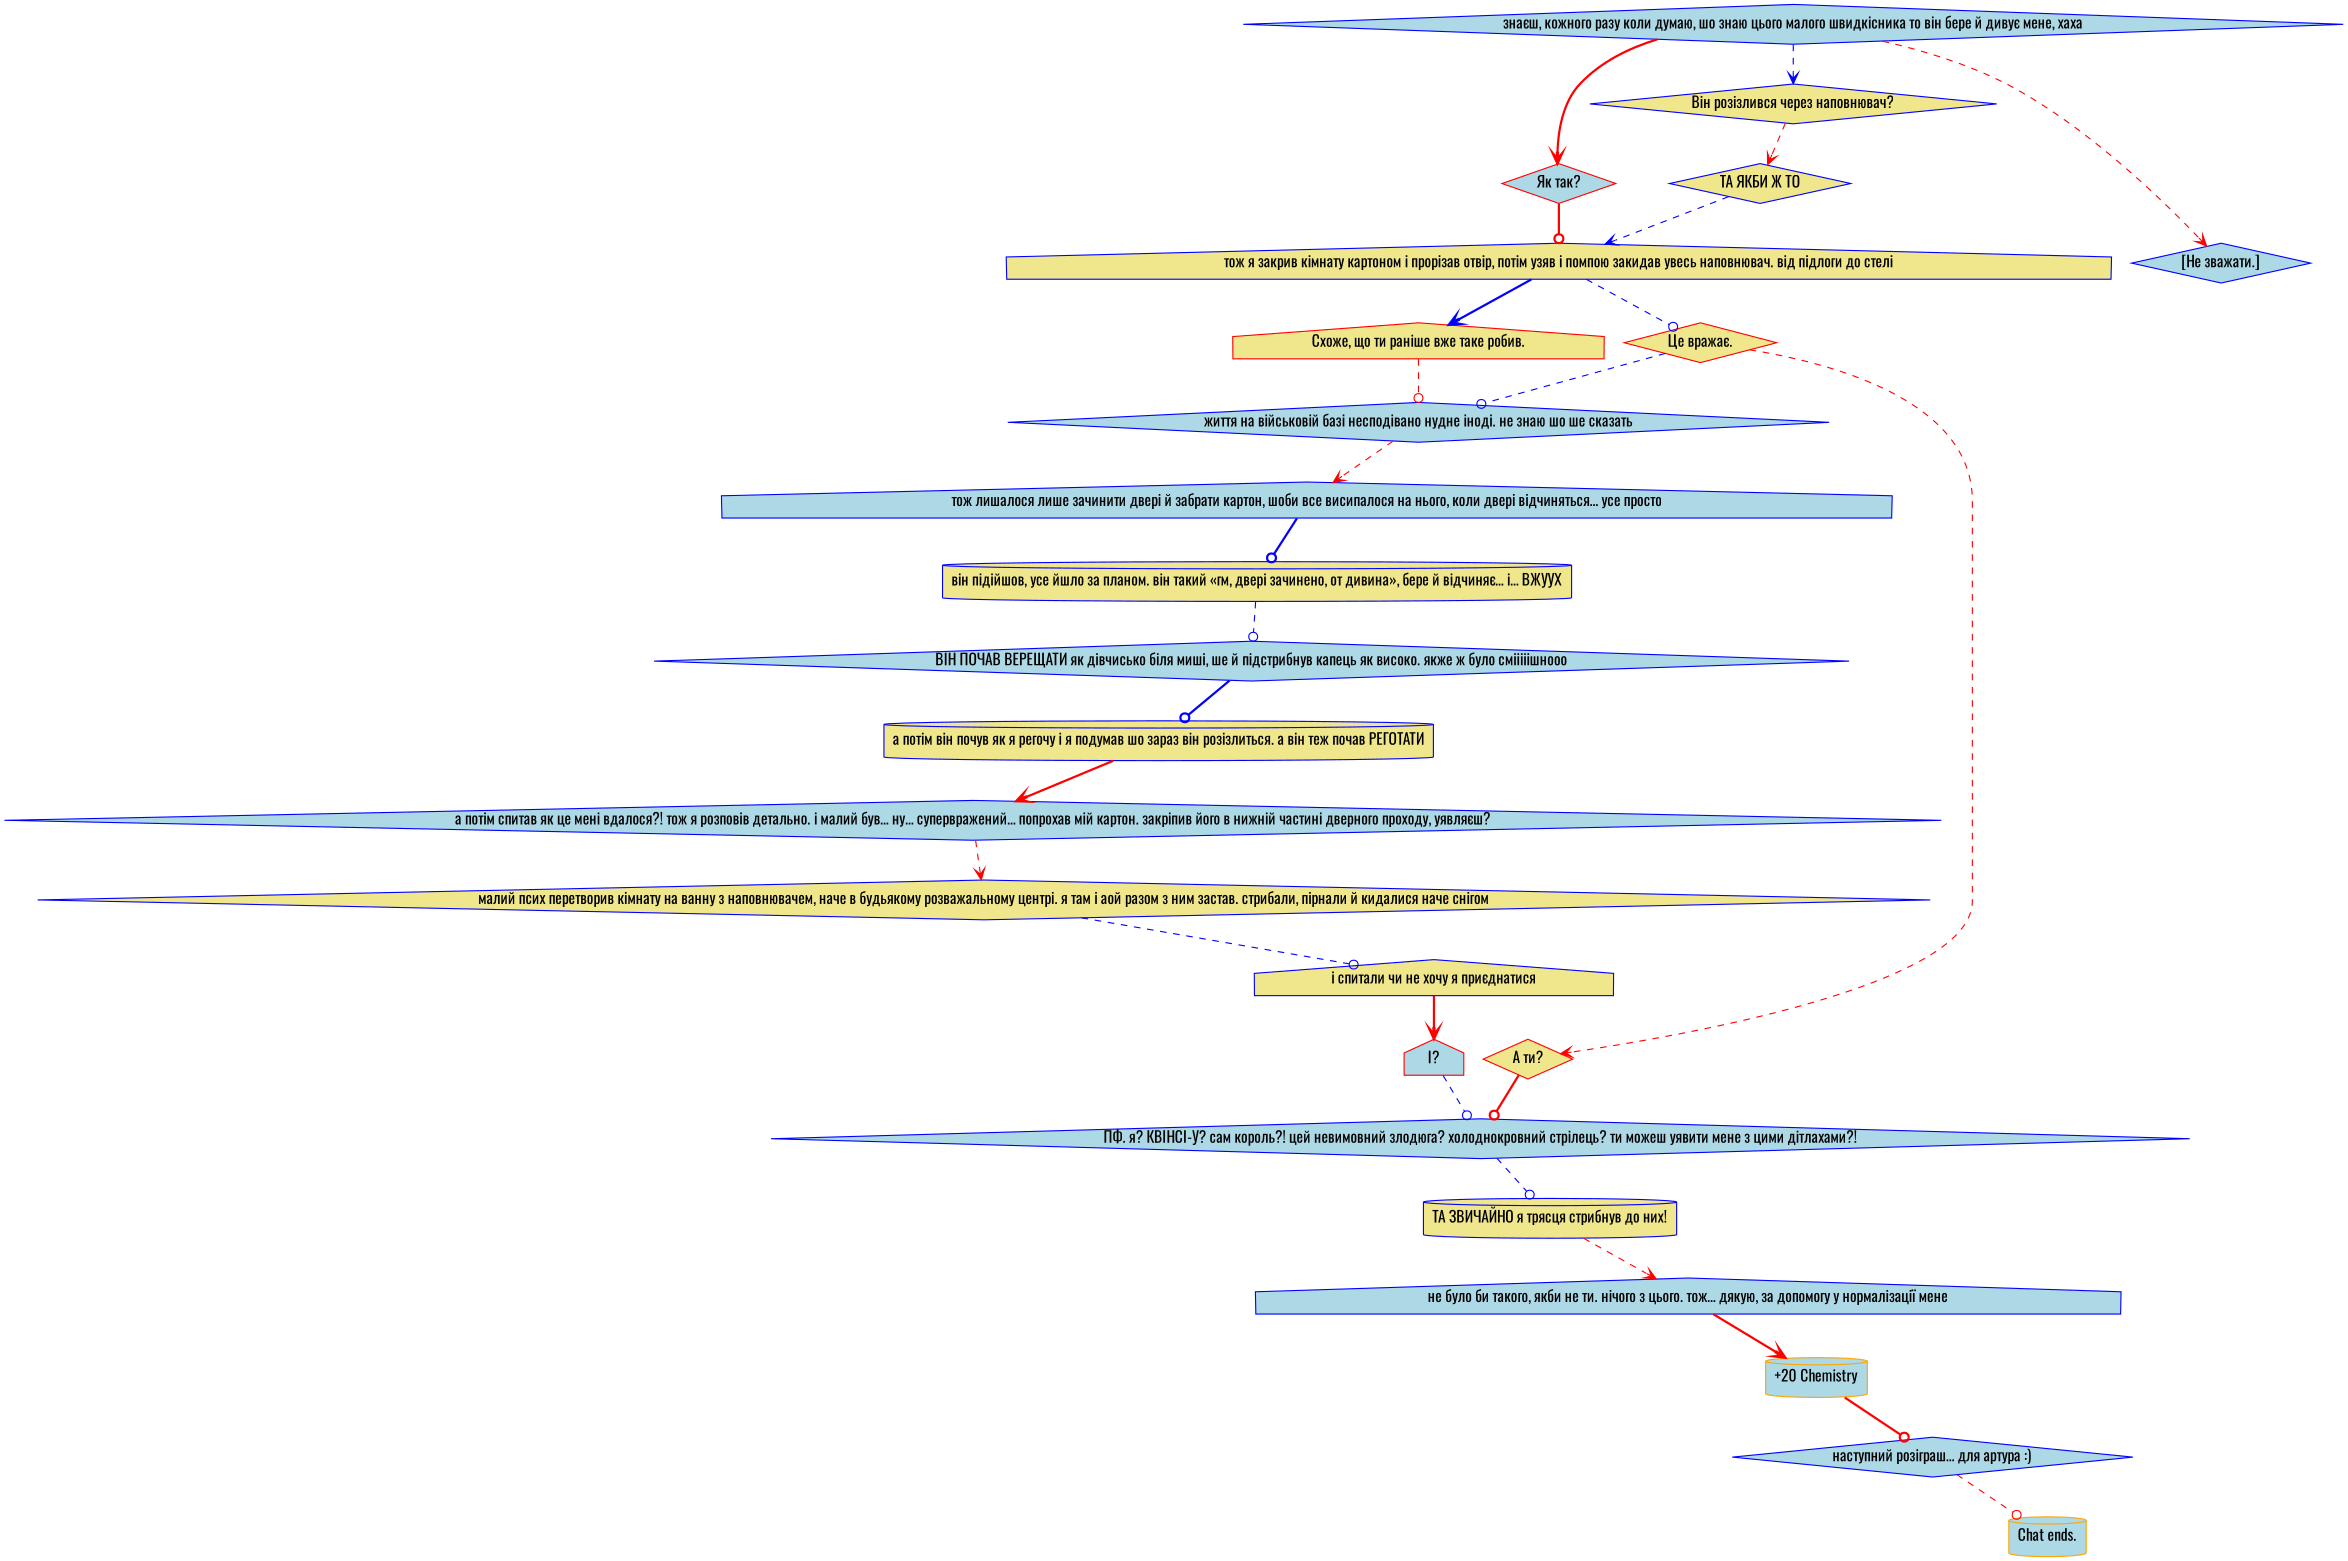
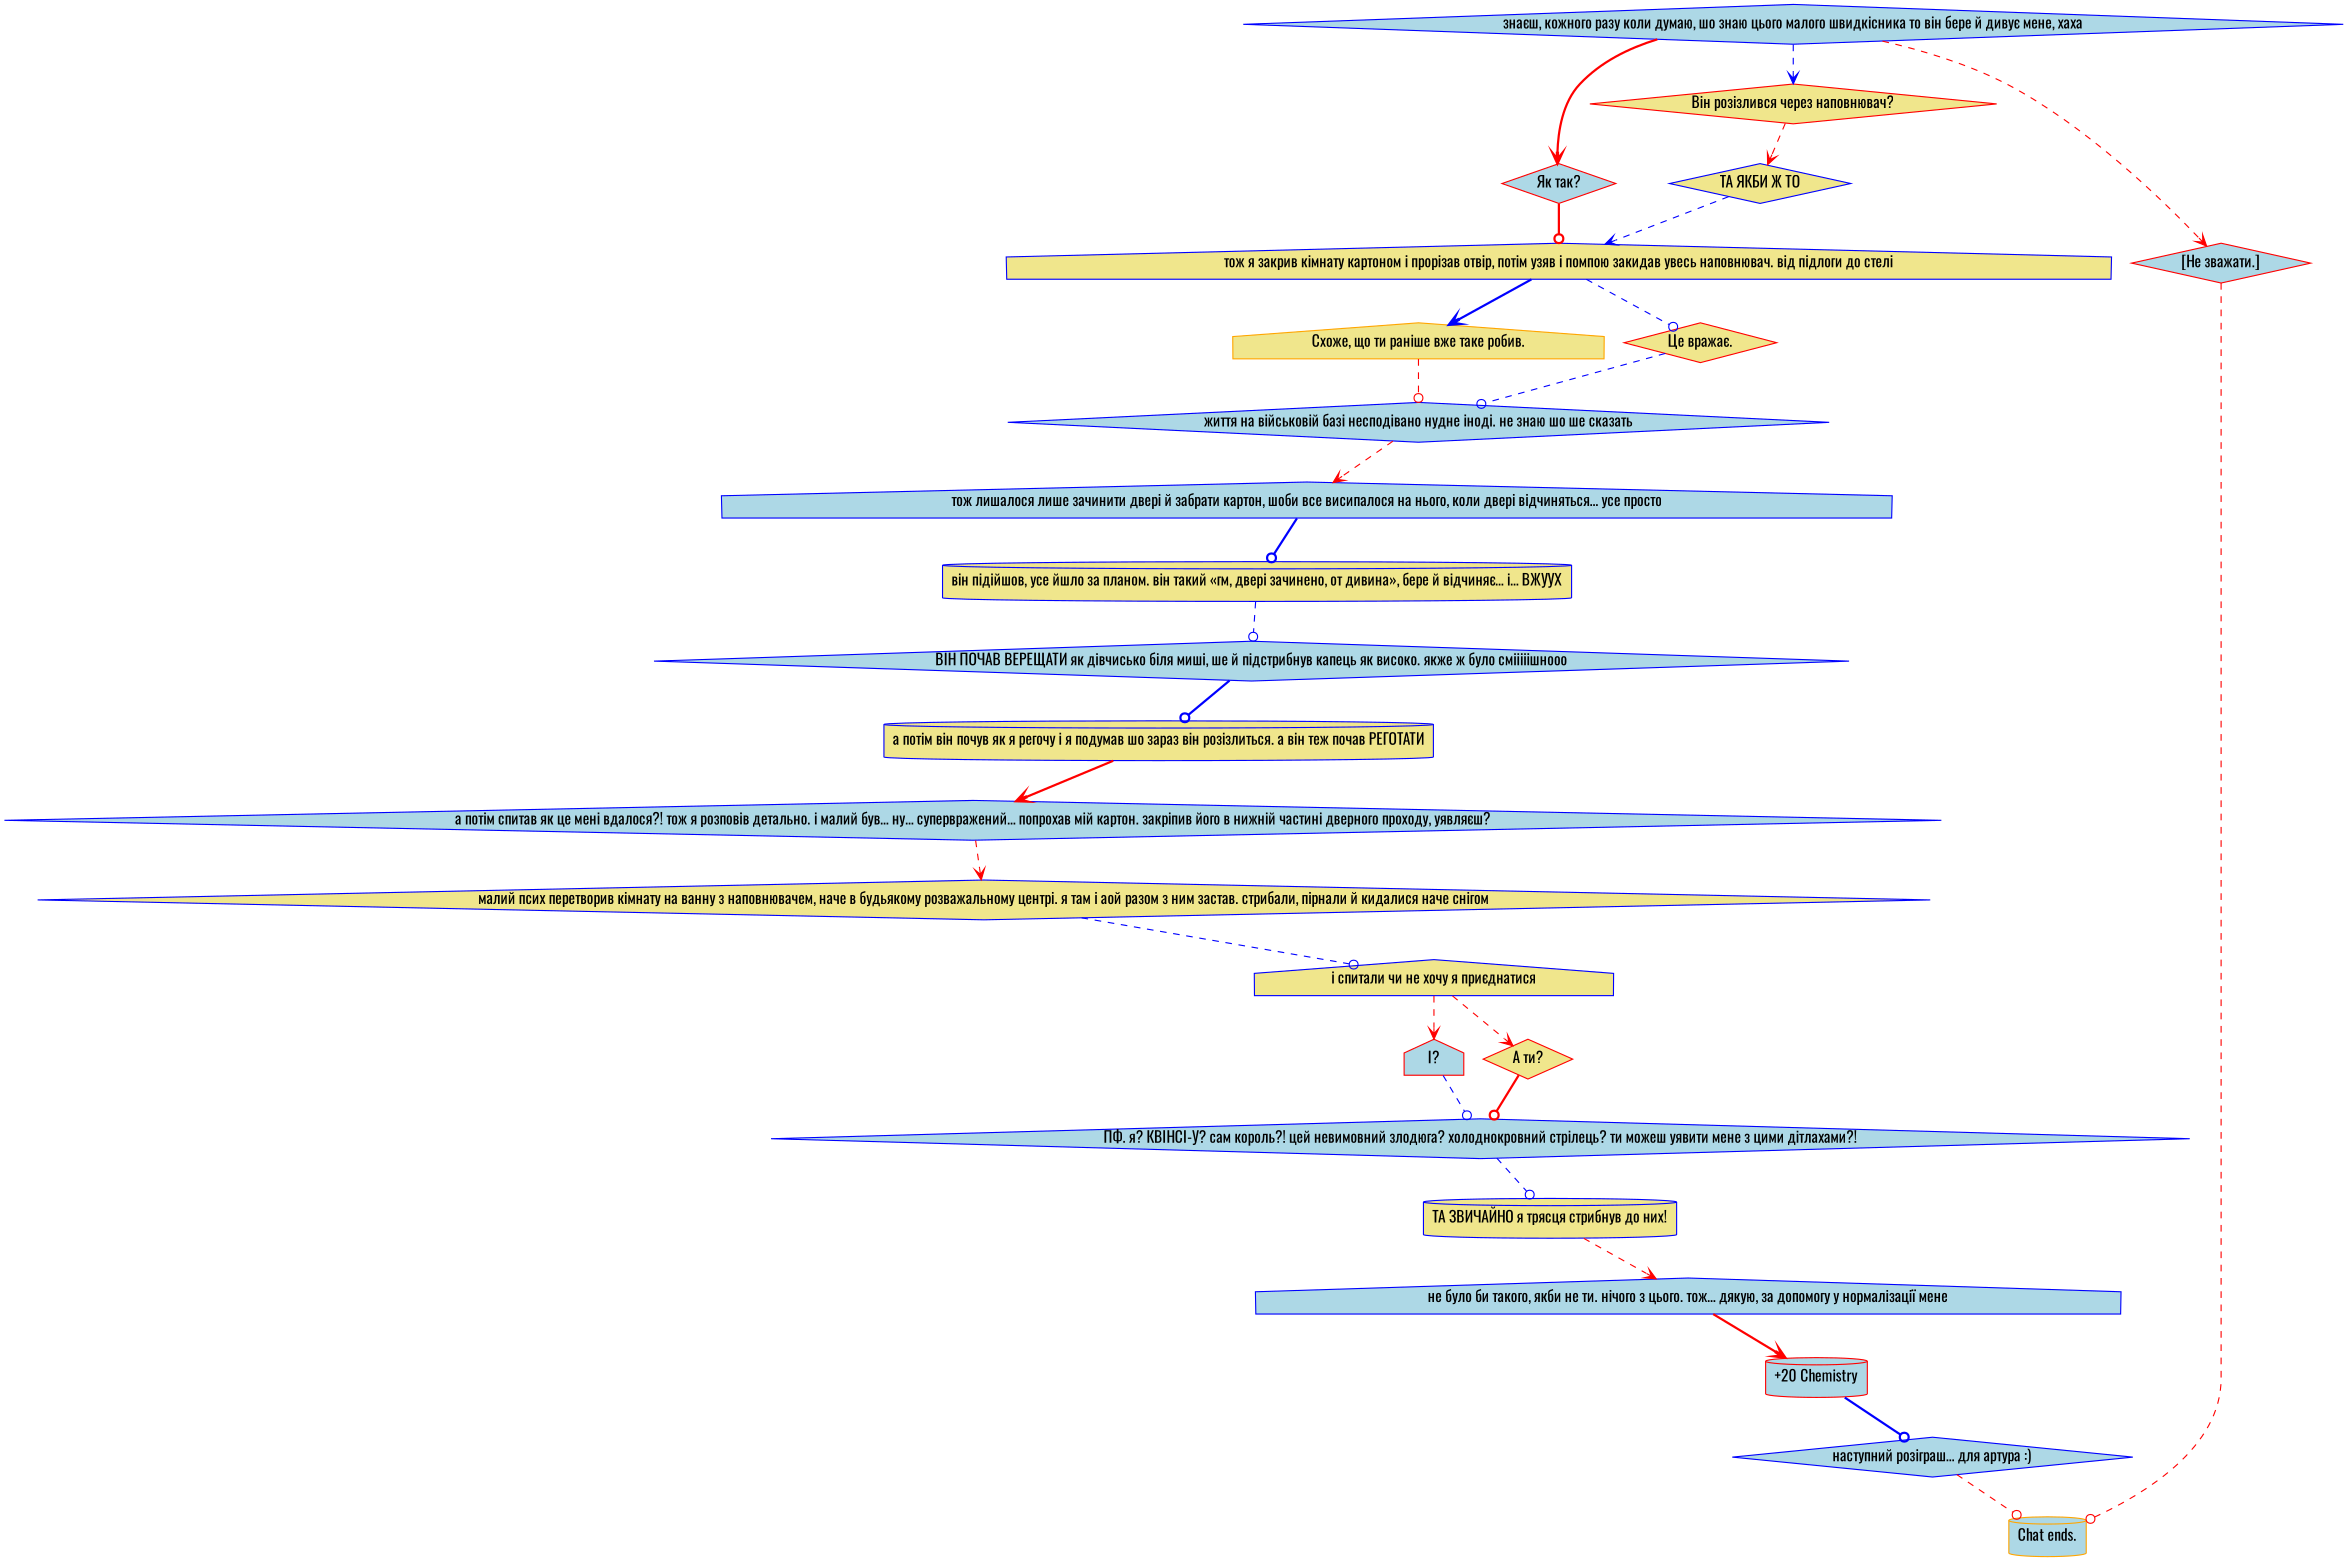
(1793, 104) -> (1793, 104)
(2221, 263) -> (2221, 263)
(1418, 343) -> (1418, 343)
(1972, 777) -> (1478, 1017)
none -> (2221, 929)
(1434, 1012) -> (1434, 1012)
(1816, 1378) -> (1816, 1378)
(1872, 1416) -> (1872, 1416)
